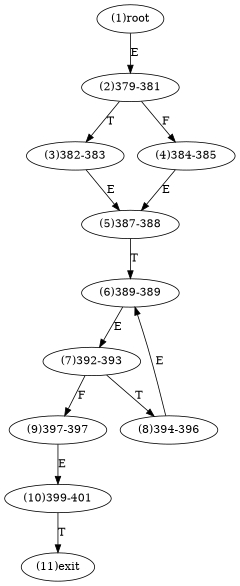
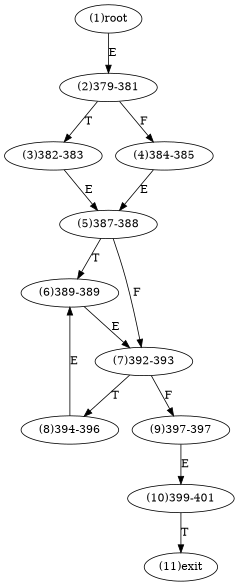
none -> (128, 289)
